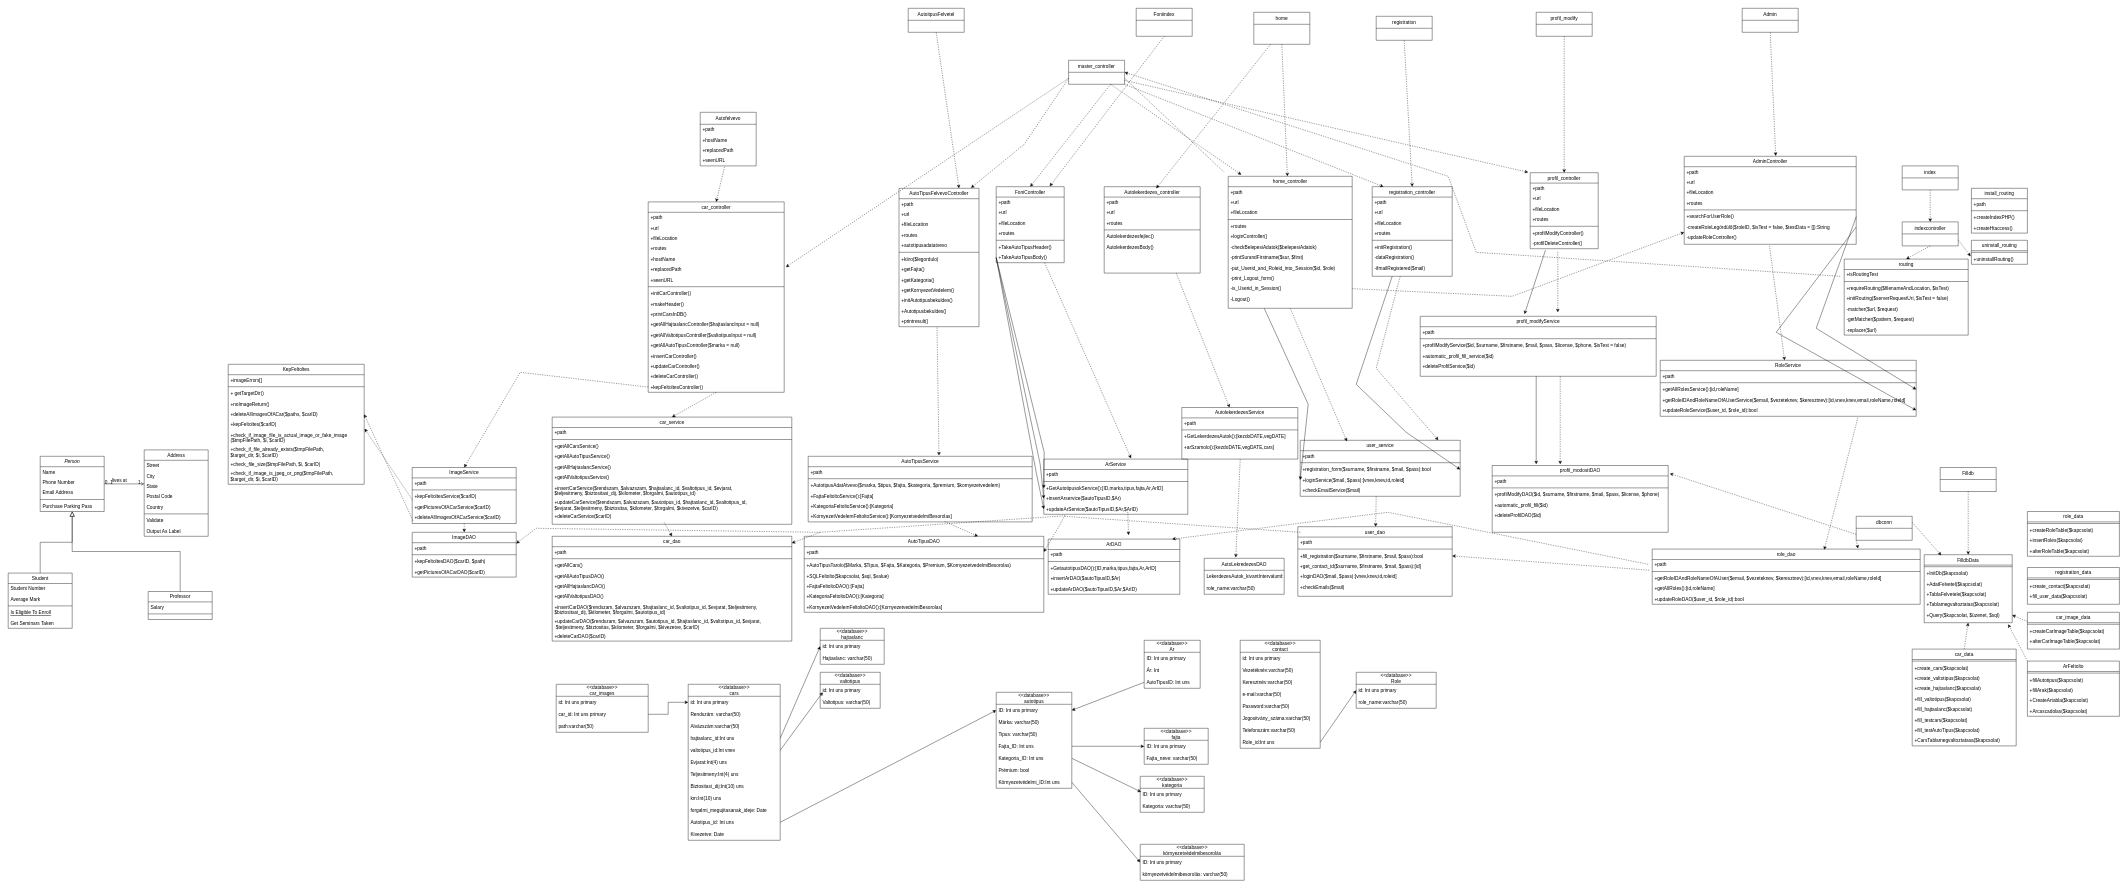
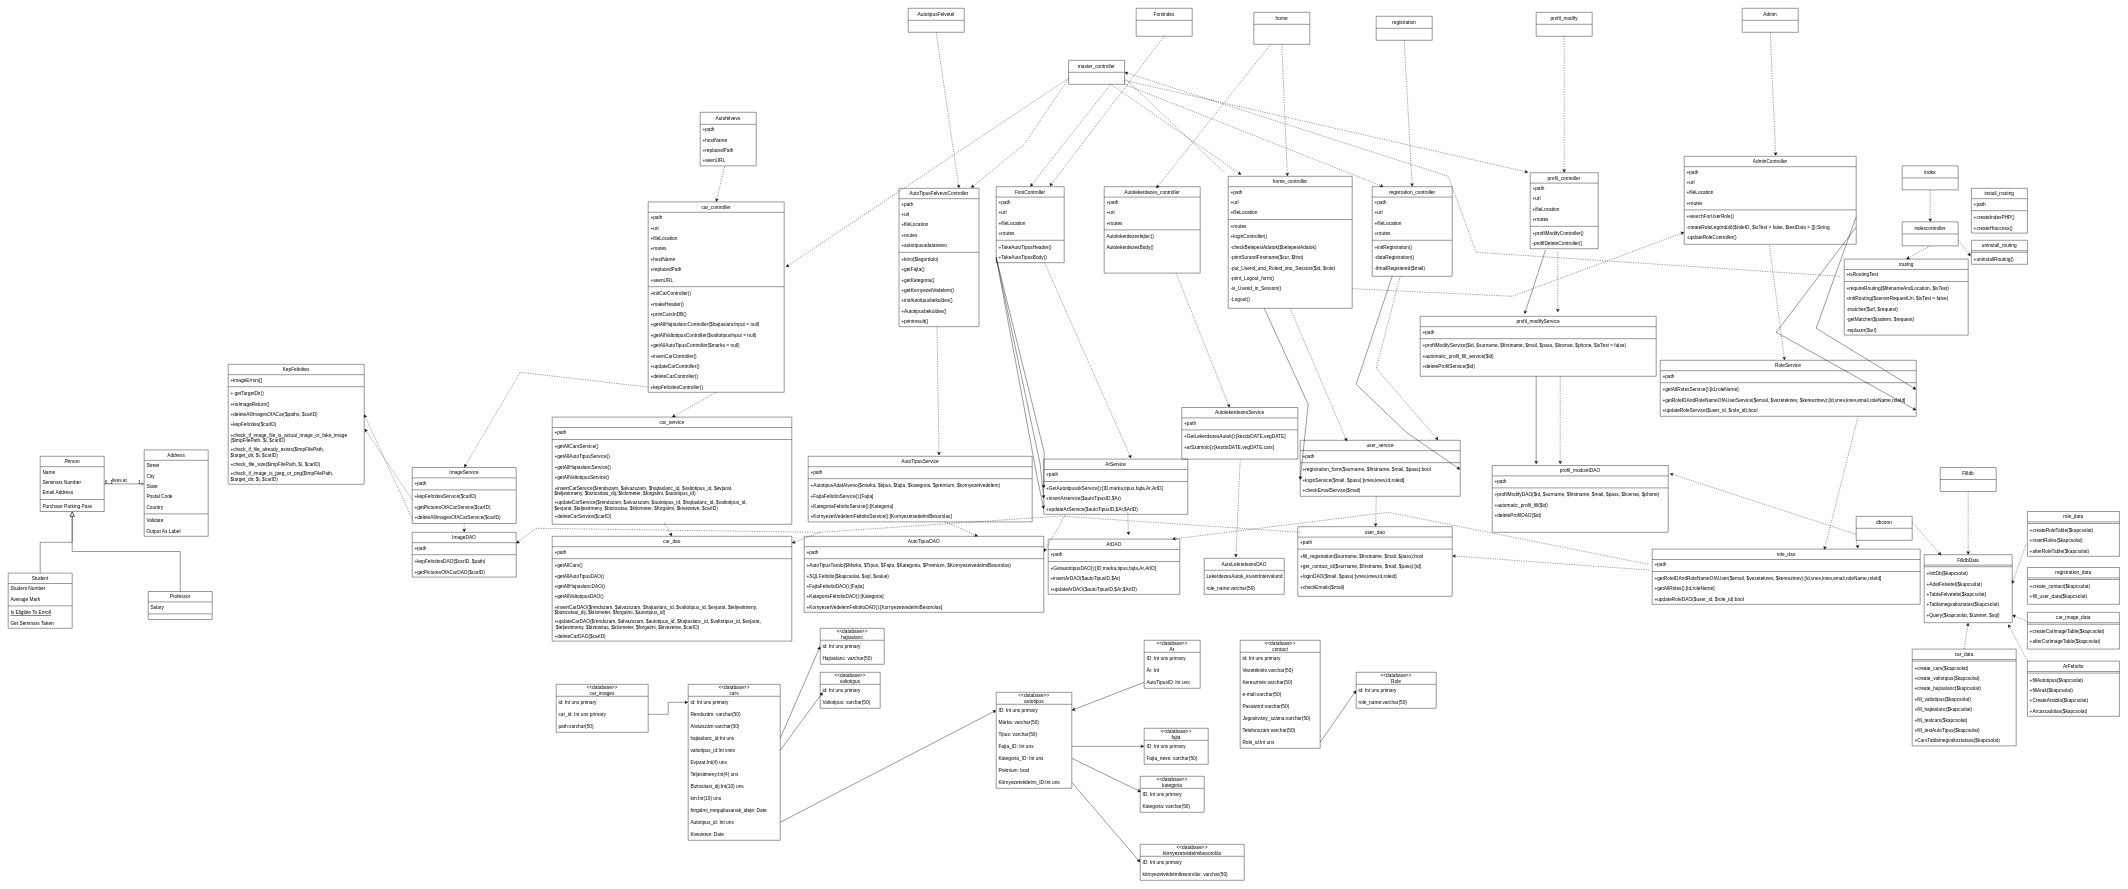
(58, 482) -> (61, 482)
none -> (2014, 579)
